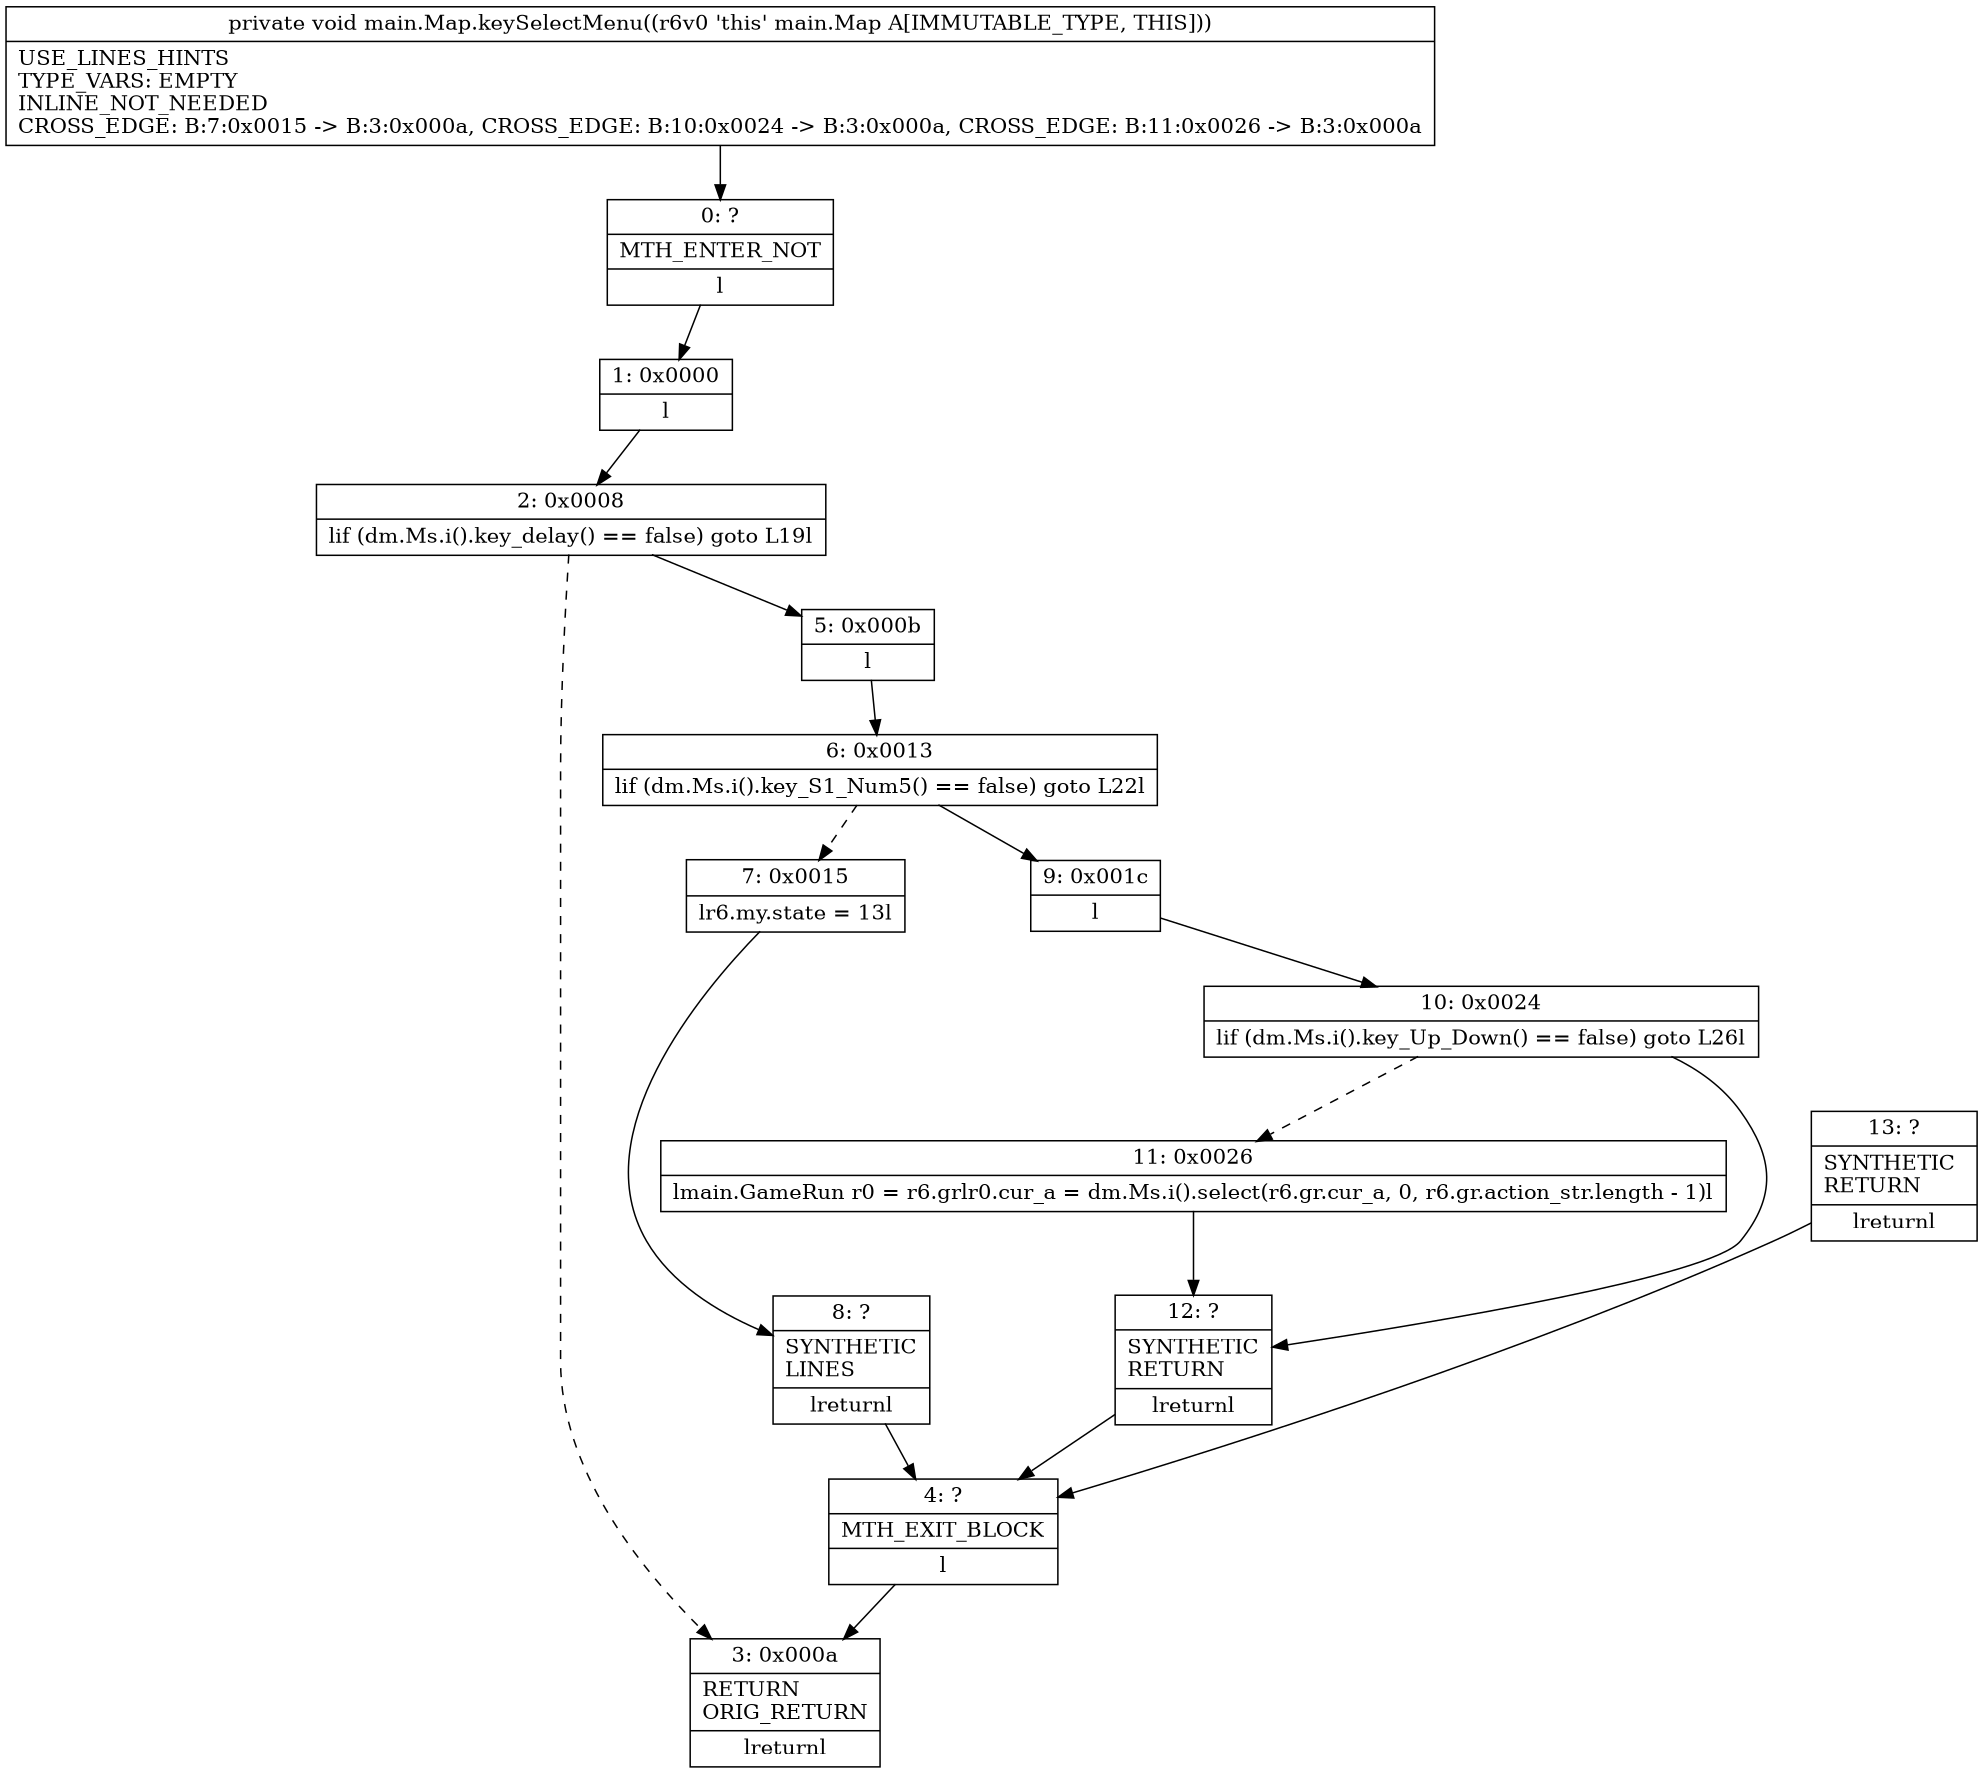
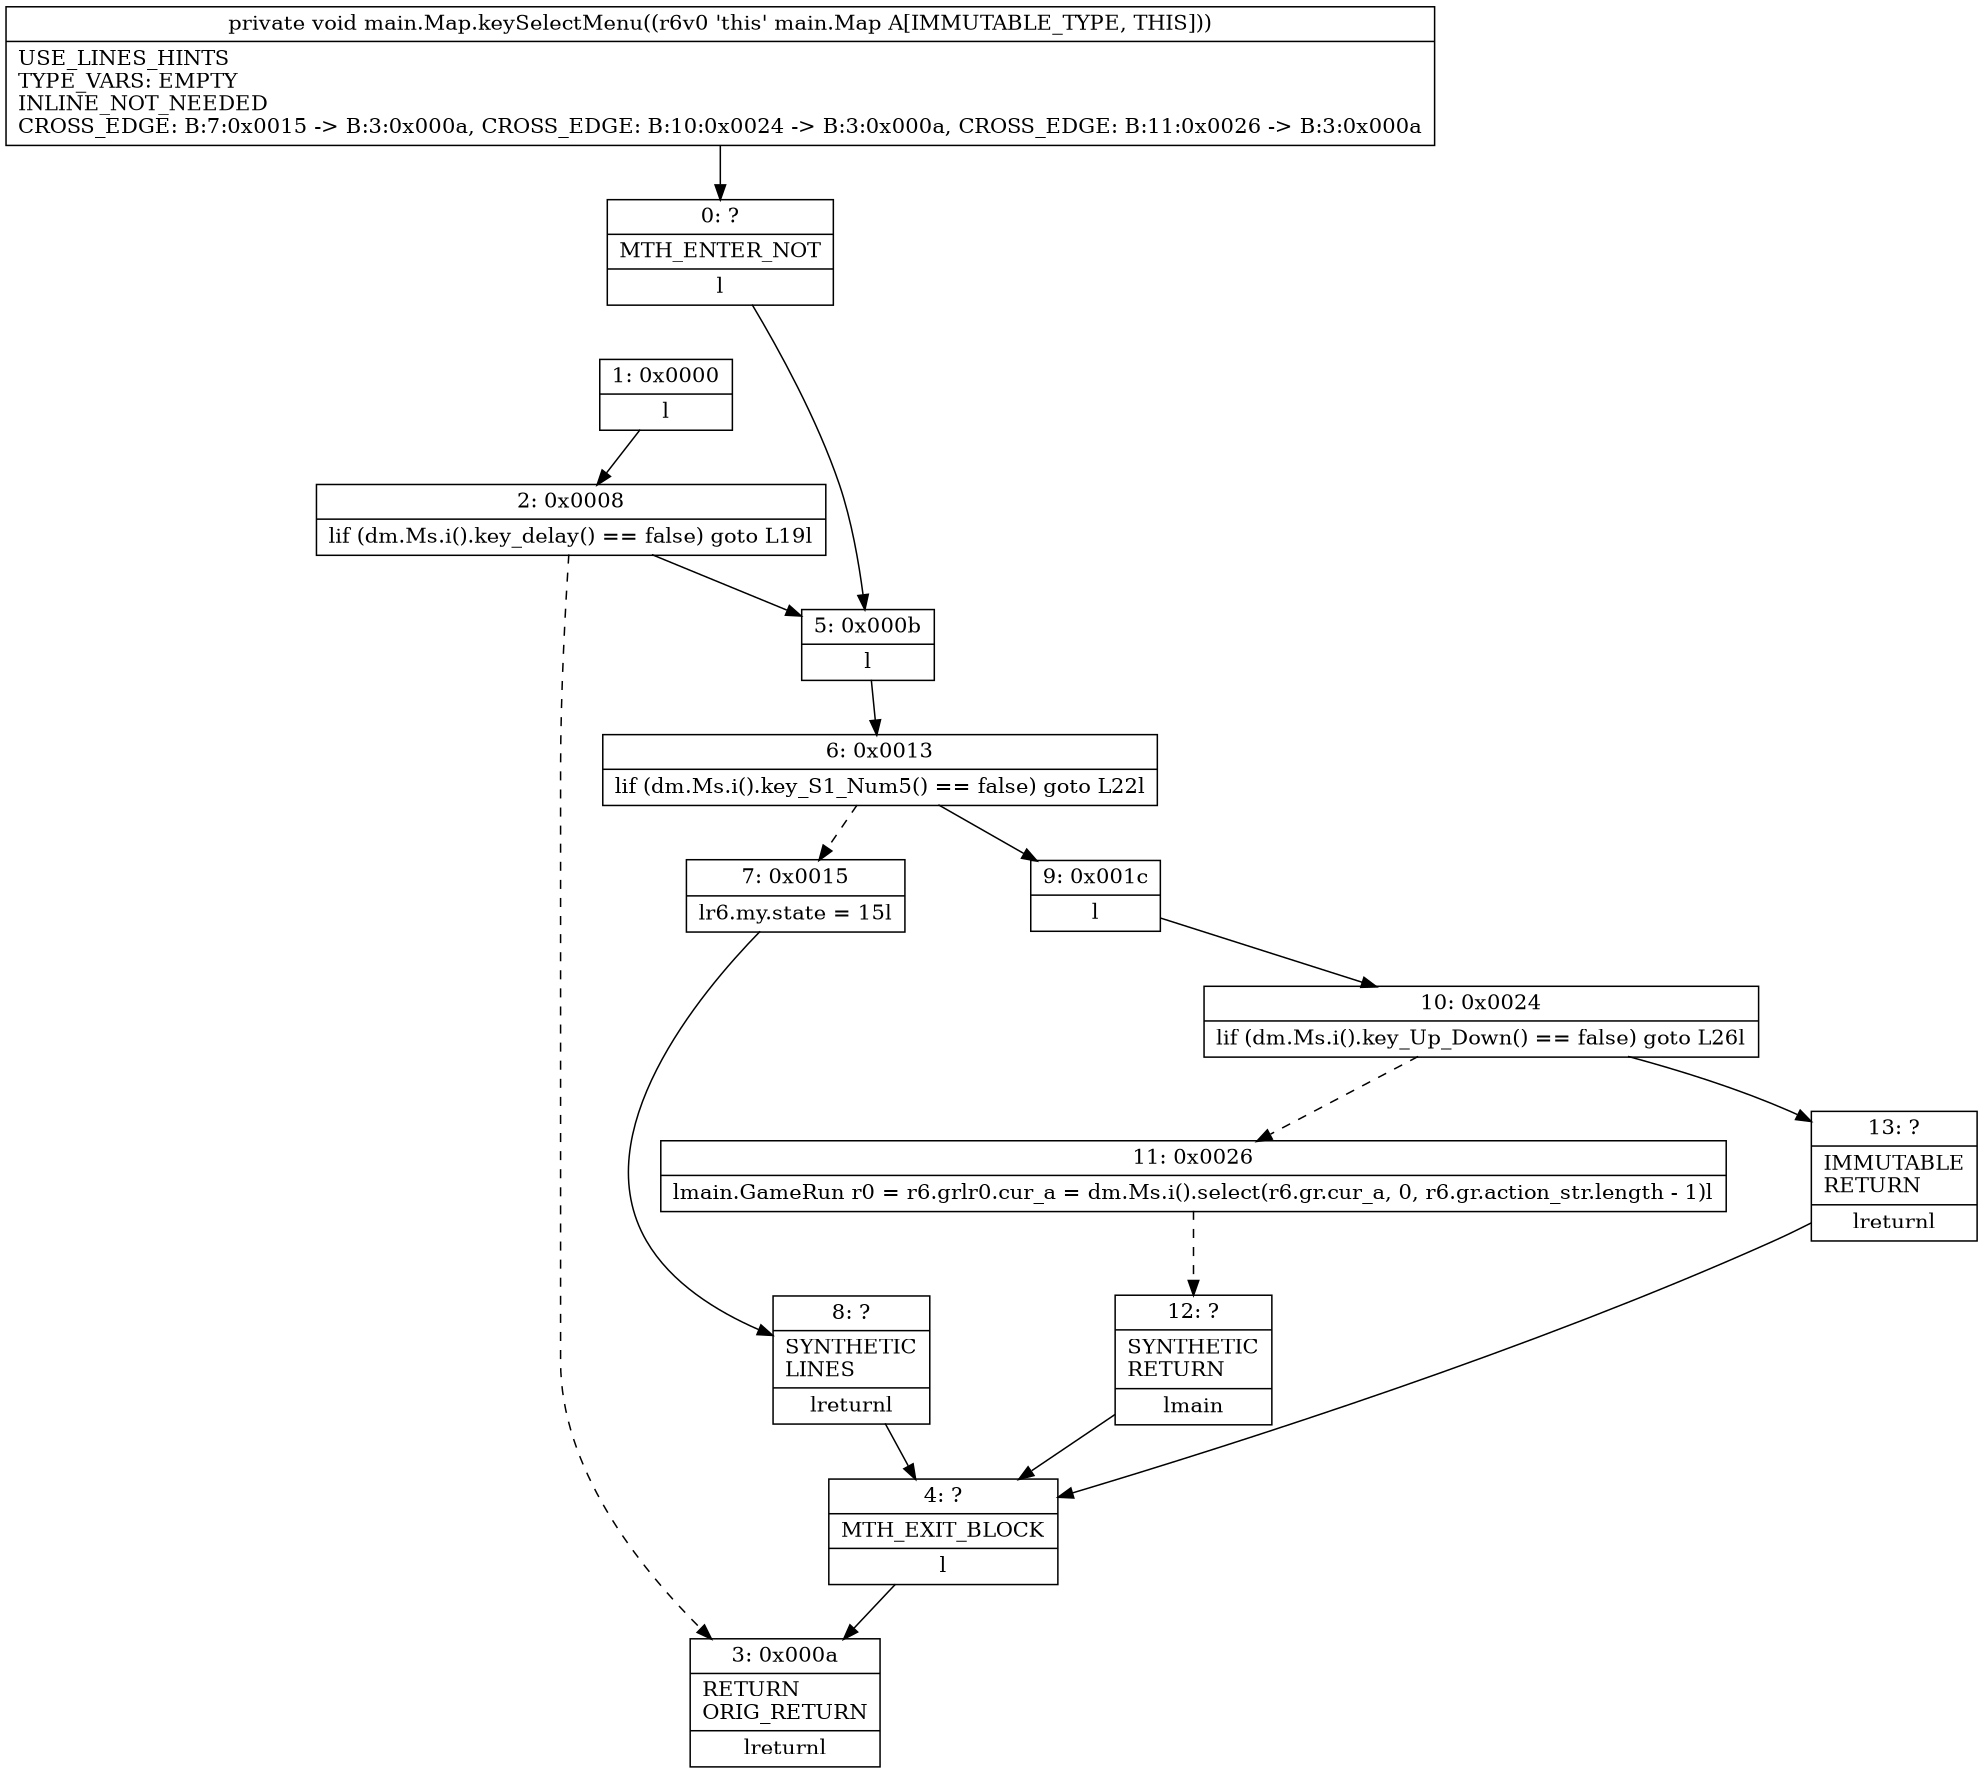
(693, 325) -> (824, 444)
(796, 913) -> (796, 913)
(1890, 1163) -> (1894, 1163)
(1194, 1245) -> (1194, 1245)
(1631, 1281) -> (1714, 1082)
(1194, 1406) -> (1194, 1406)
